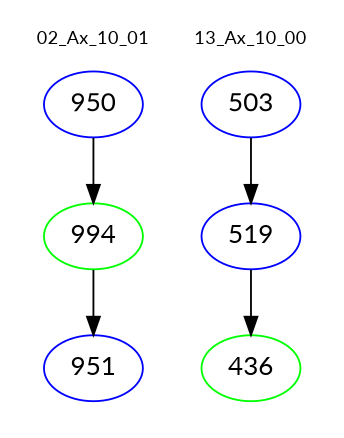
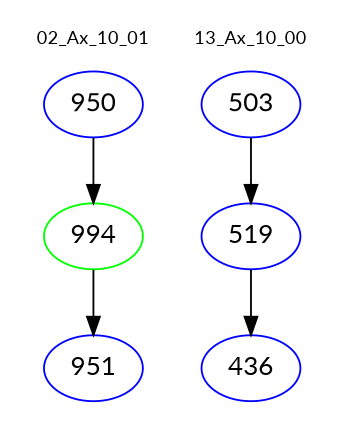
(251, 368) -> (251, 368)
